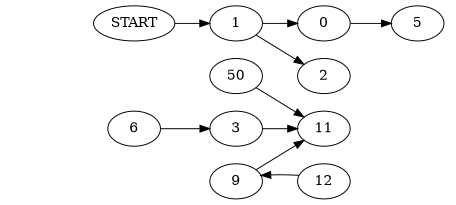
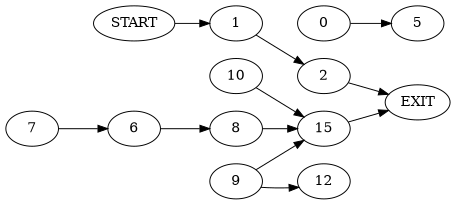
(275, 23) -> none
(236, 76) -> (236, 76)
none -> (418, 102)
none -> (32, 129)
(236, 129) -> (236, 129)
(324, 129) -> (324, 129)
(285, 175) -> (275, 188)
